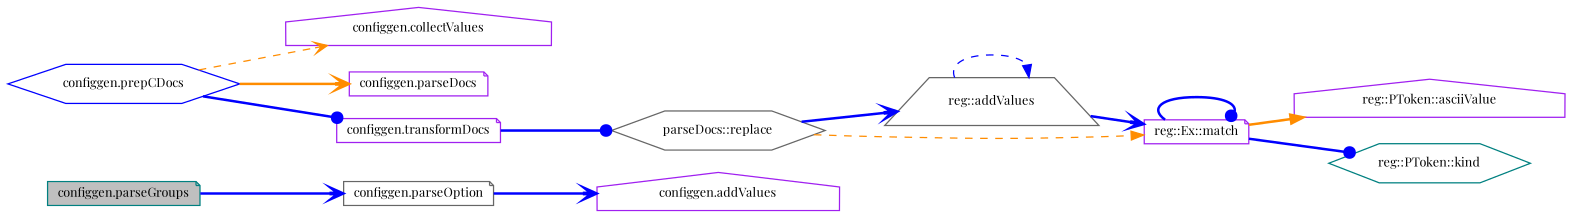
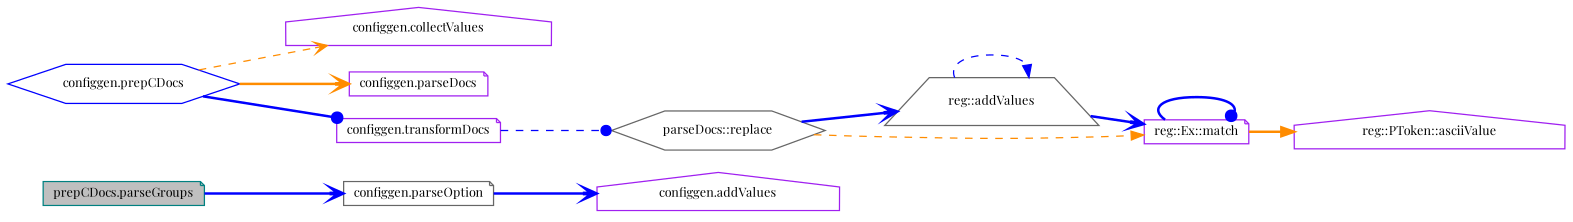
(551, 131) -> (551, 131)
(1430, 163) -> none
(124, 193) -> (124, 193)
